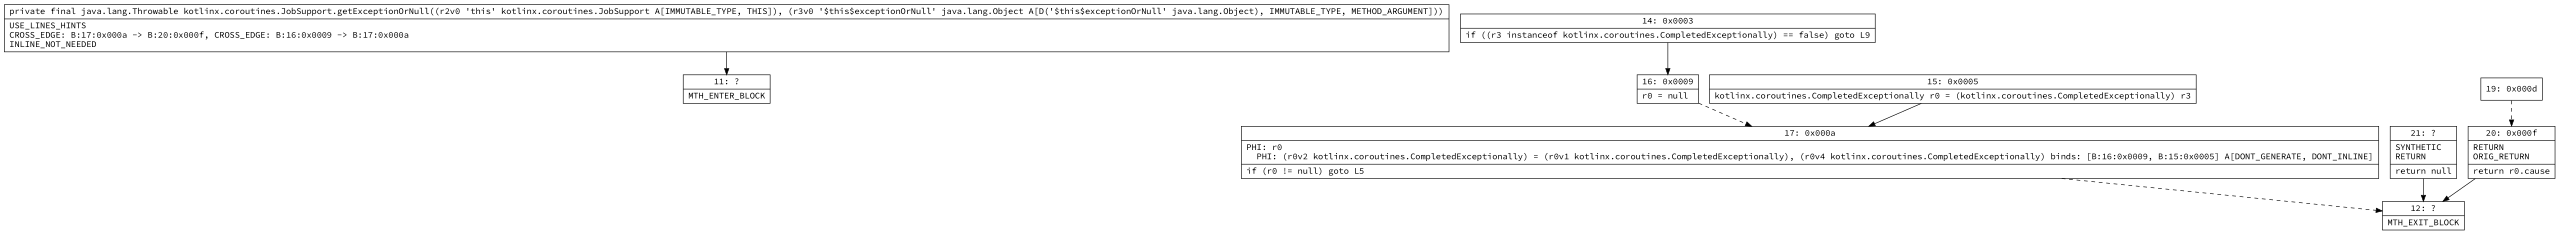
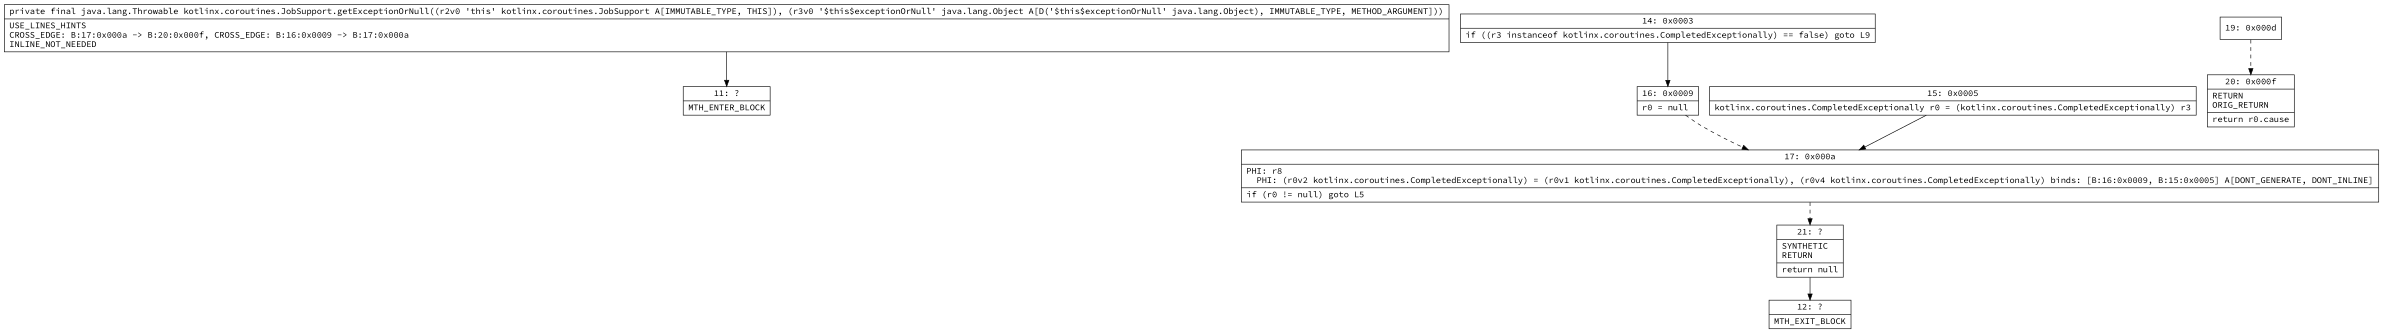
(1267, 147) -> (1267, 171)
(2462, 188) -> none
(2219, 194) -> (1810, 210)
